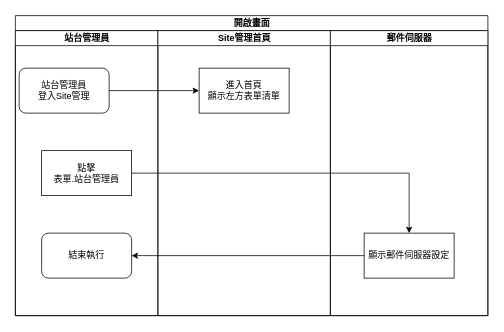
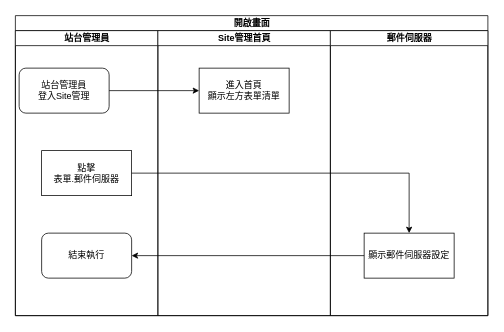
(87, 173) -> (87, 173)
